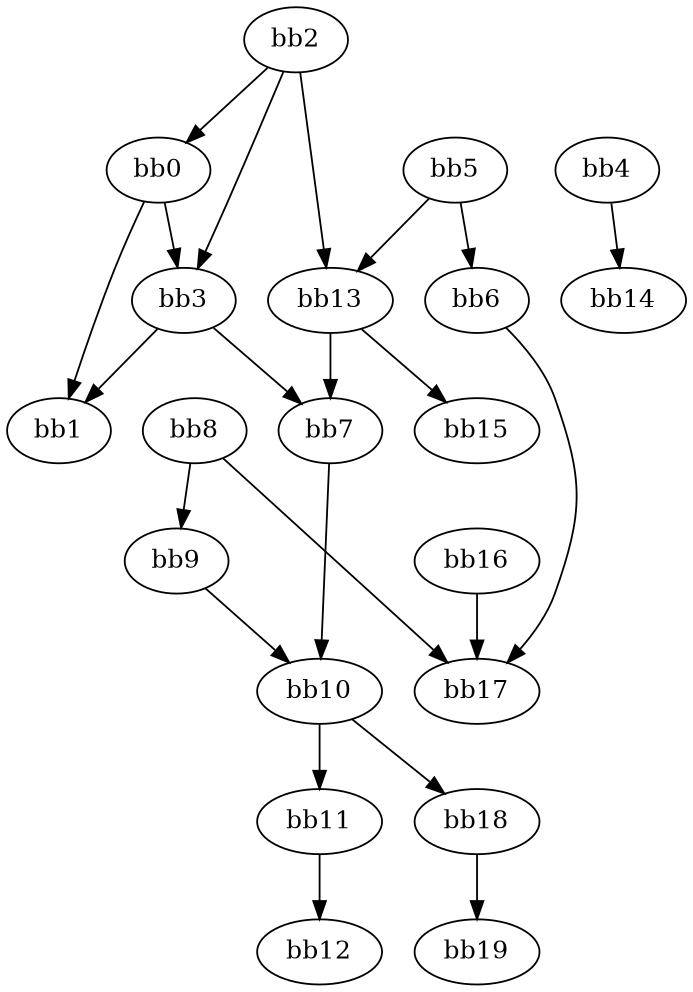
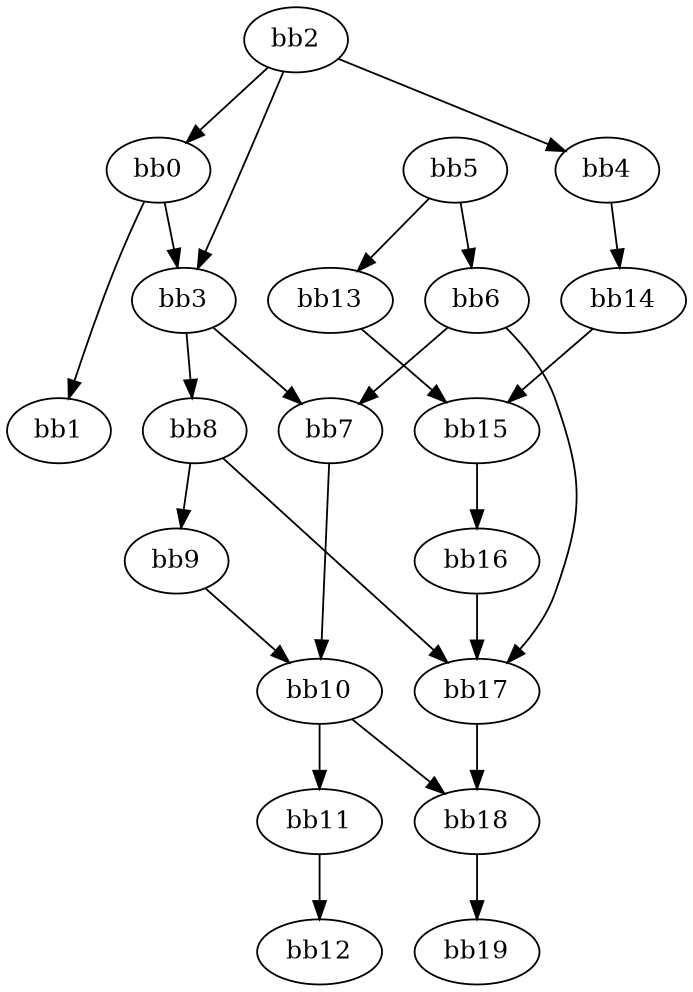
(312, 161) -> (443, 102)
(330, 357) -> (412, 358)
(128, 359) -> (189, 357)
none -> (557, 359)
none -> (477, 487)
none -> (477, 748)
